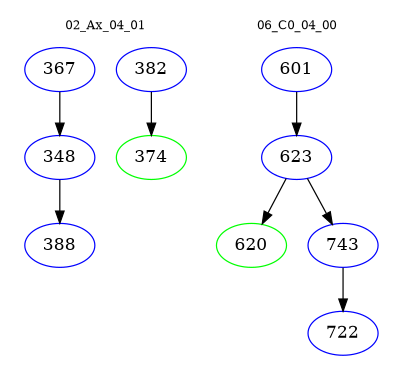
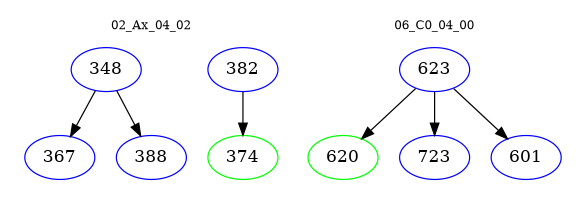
(106, 26) -> (151, 26)
(60, 108) -> (86, 108)
(297, 108) -> (476, 109)
(343, 245) -> (435, 157)
(343, 333) -> none
